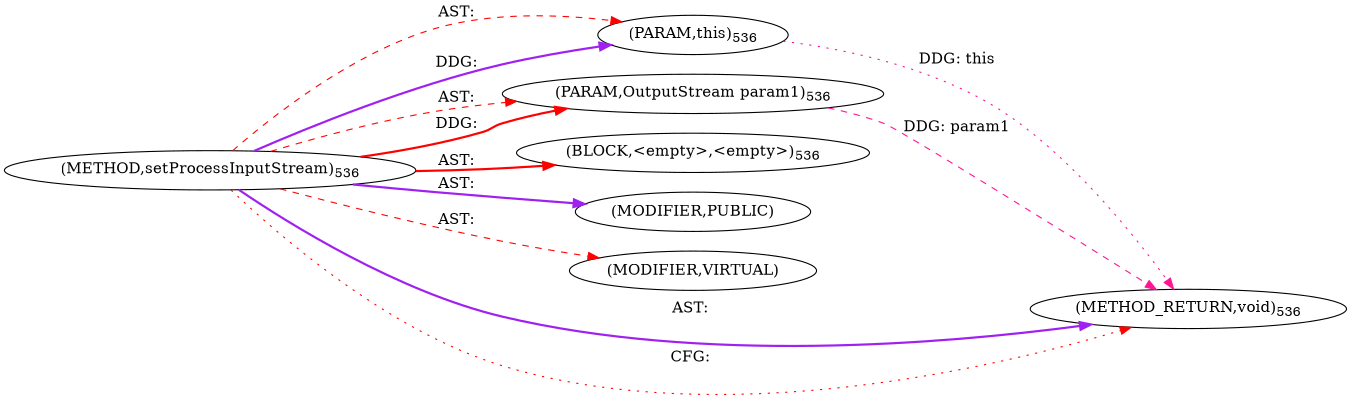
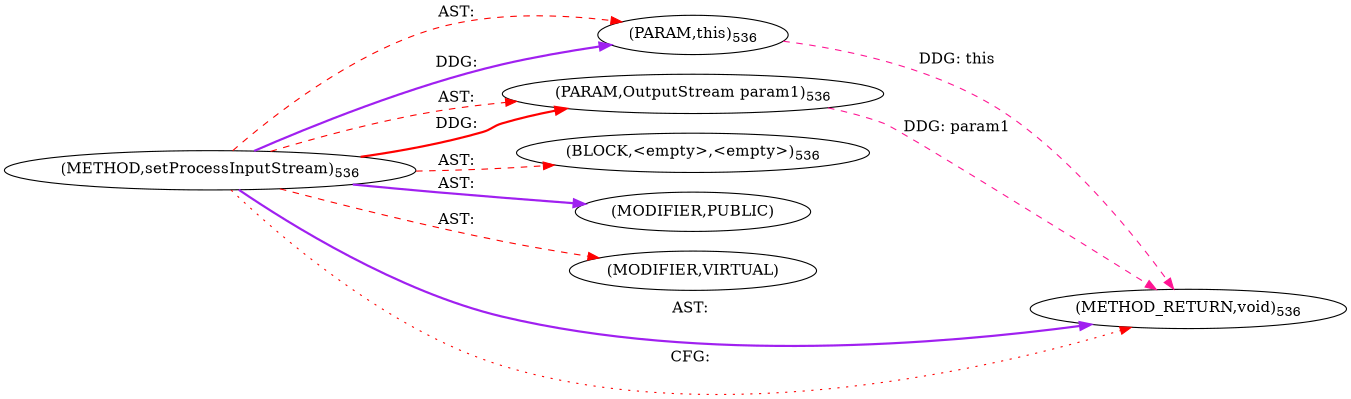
(1004, 113) -> (1004, 113)
(480, 169) -> (480, 169)
